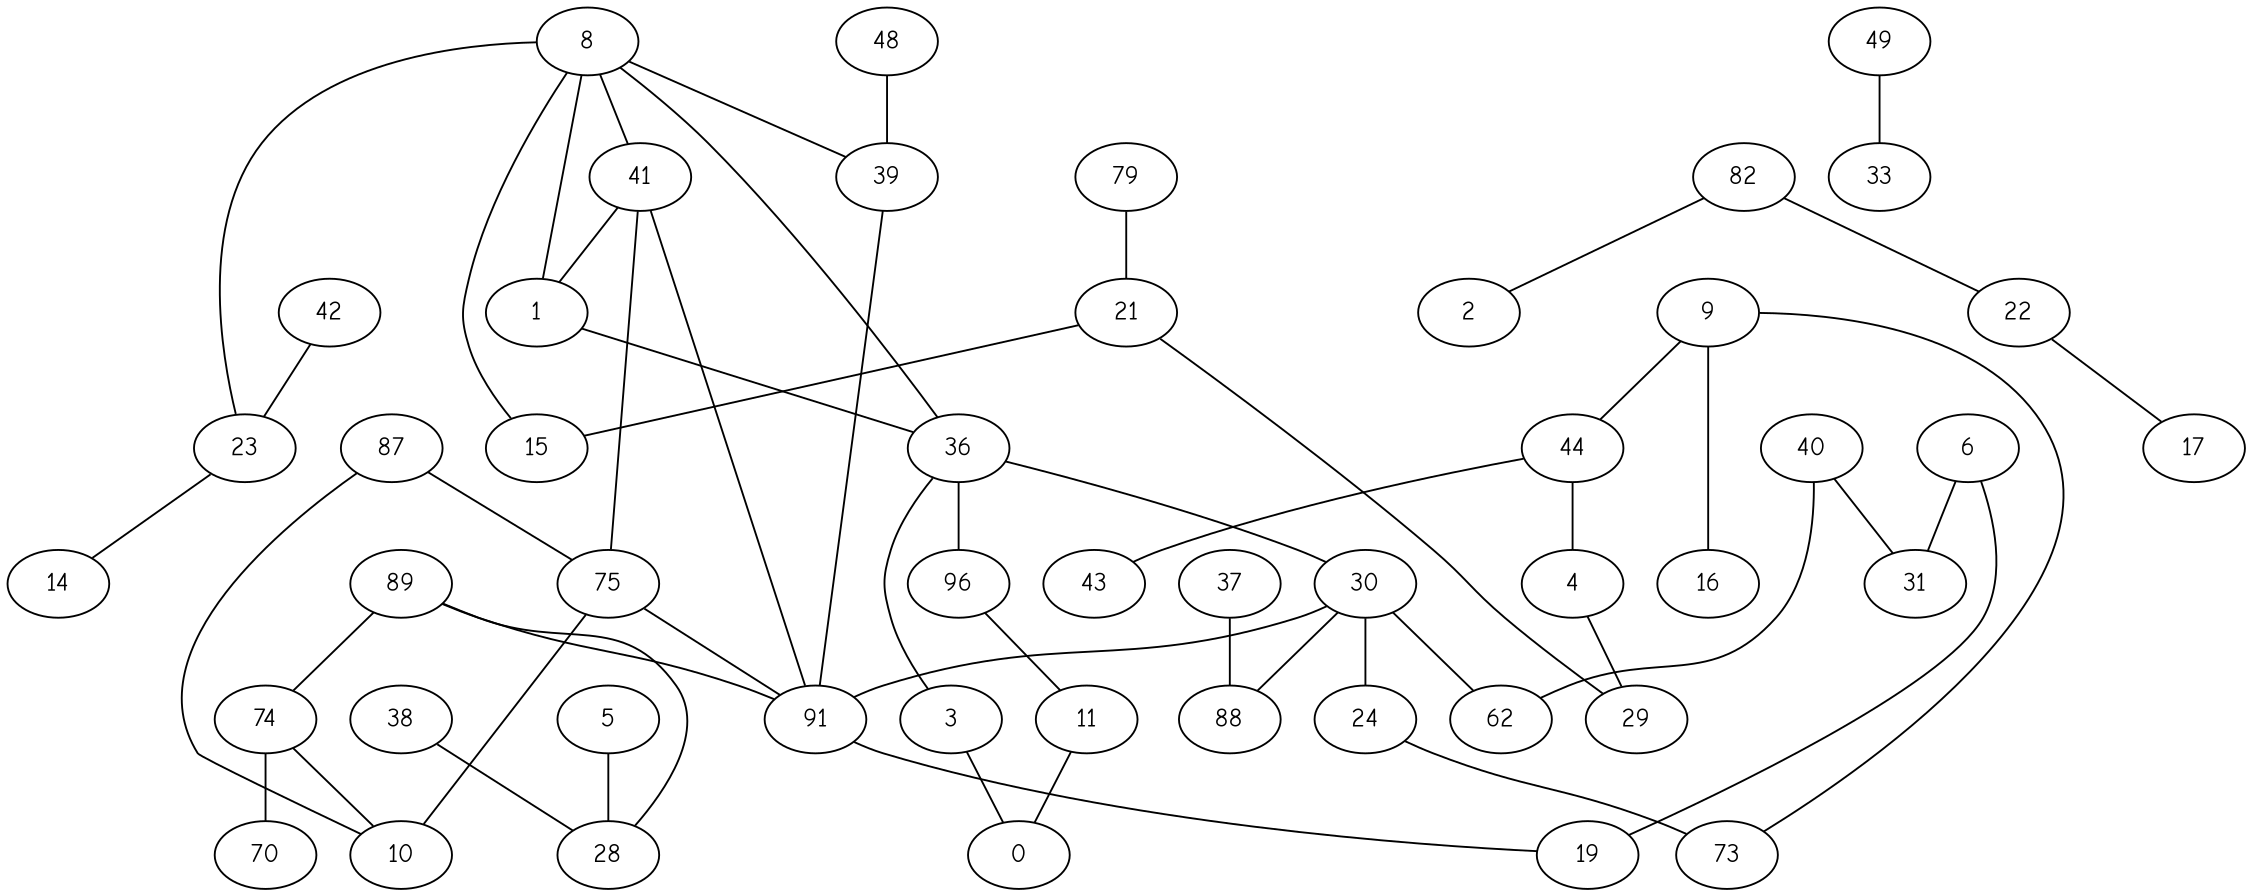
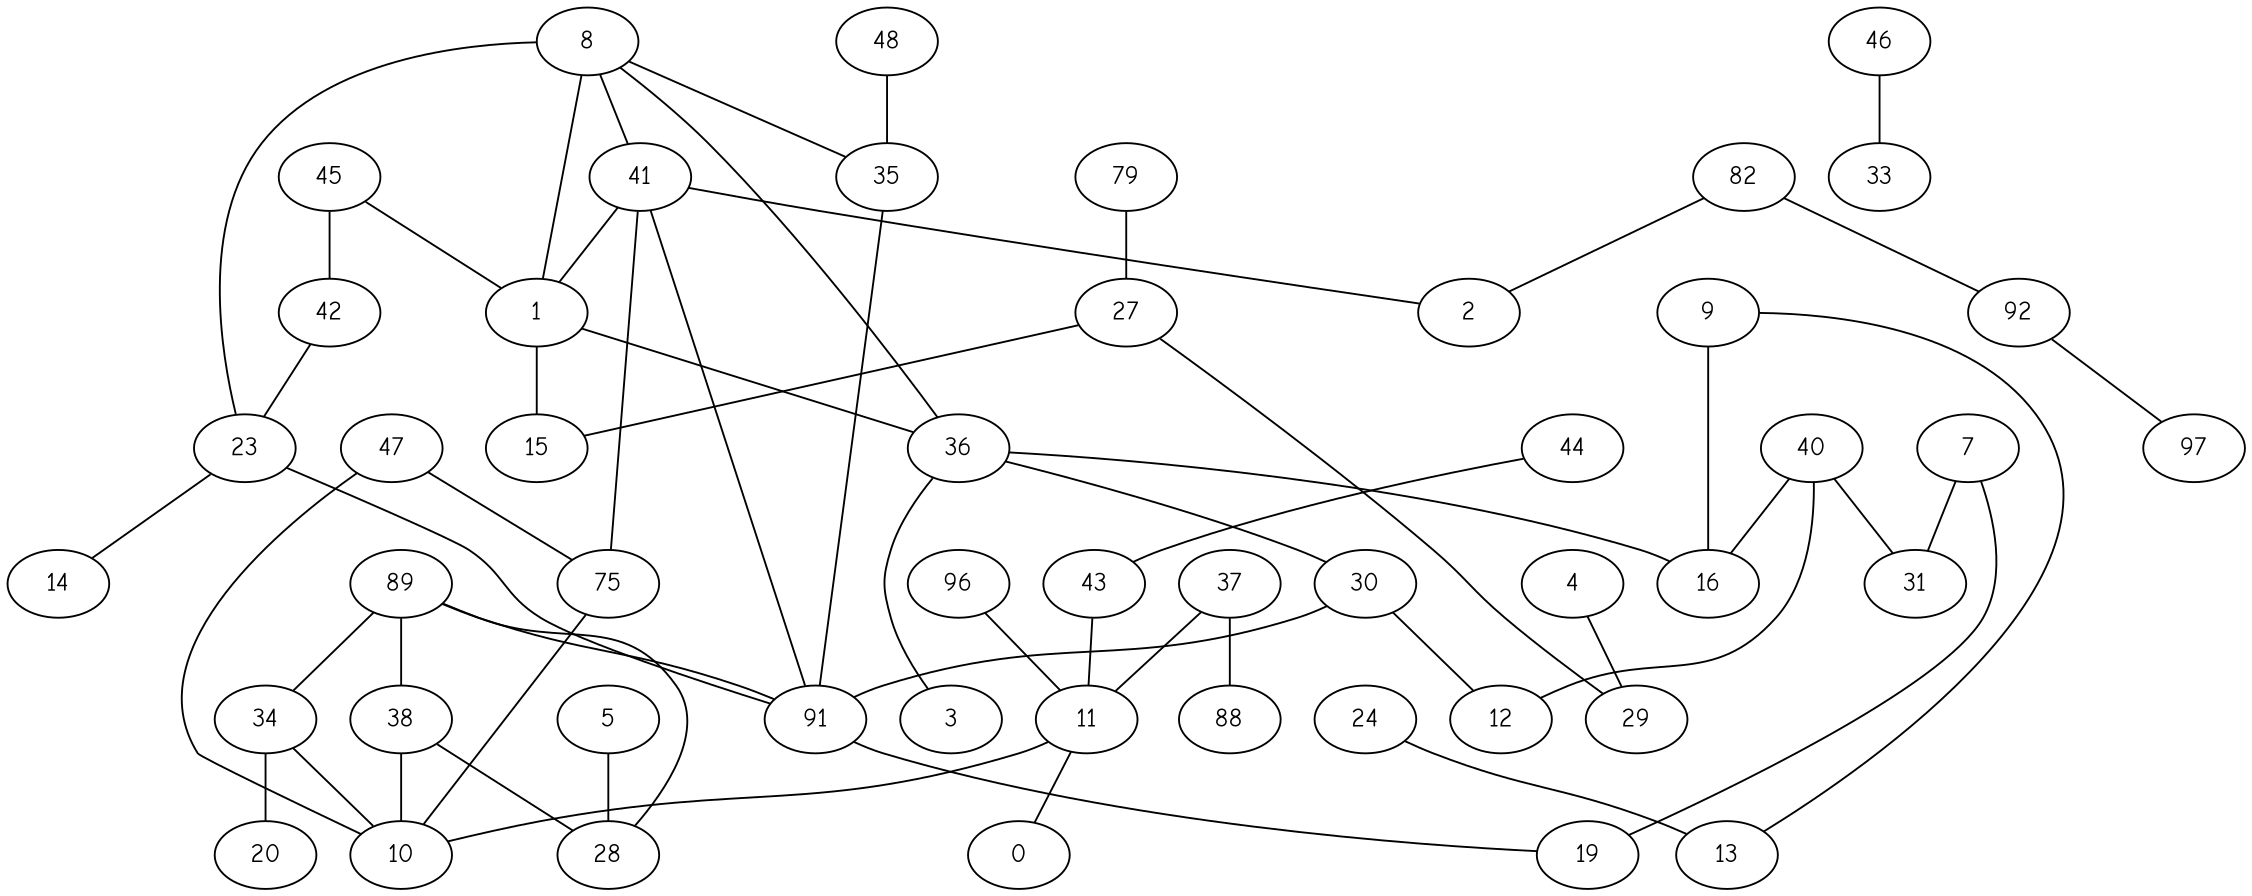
(1880, 41) -> (1880, 41)
none -> (330, 177)
(887, 177) -> (887, 177)
(480, 242) -> (537, 381)
none -> (1054, 248)
(1126, 313) -> (1126, 313)
(2019, 313) -> (2019, 313)
(1641, 380) -> none
(392, 448) -> (392, 448)
(1968, 448) -> (1968, 448)
(2194, 448) -> (2194, 448)
(959, 516) -> (1326, 484)
(1573, 516) -> none
none -> (1760, 516)
none -> (1091, 640)
(1298, 651) -> none
none -> (401, 652)
(712, 652) -> (519, 601)
(1365, 652) -> none
none -> (1150, 660)
(266, 719) -> (266, 719)
(1501, 719) -> (1501, 719)
none -> (401, 787)
(988, 793) -> none
none -> (749, 798)
(266, 855) -> (266, 855)
(1727, 855) -> (1727, 855)
